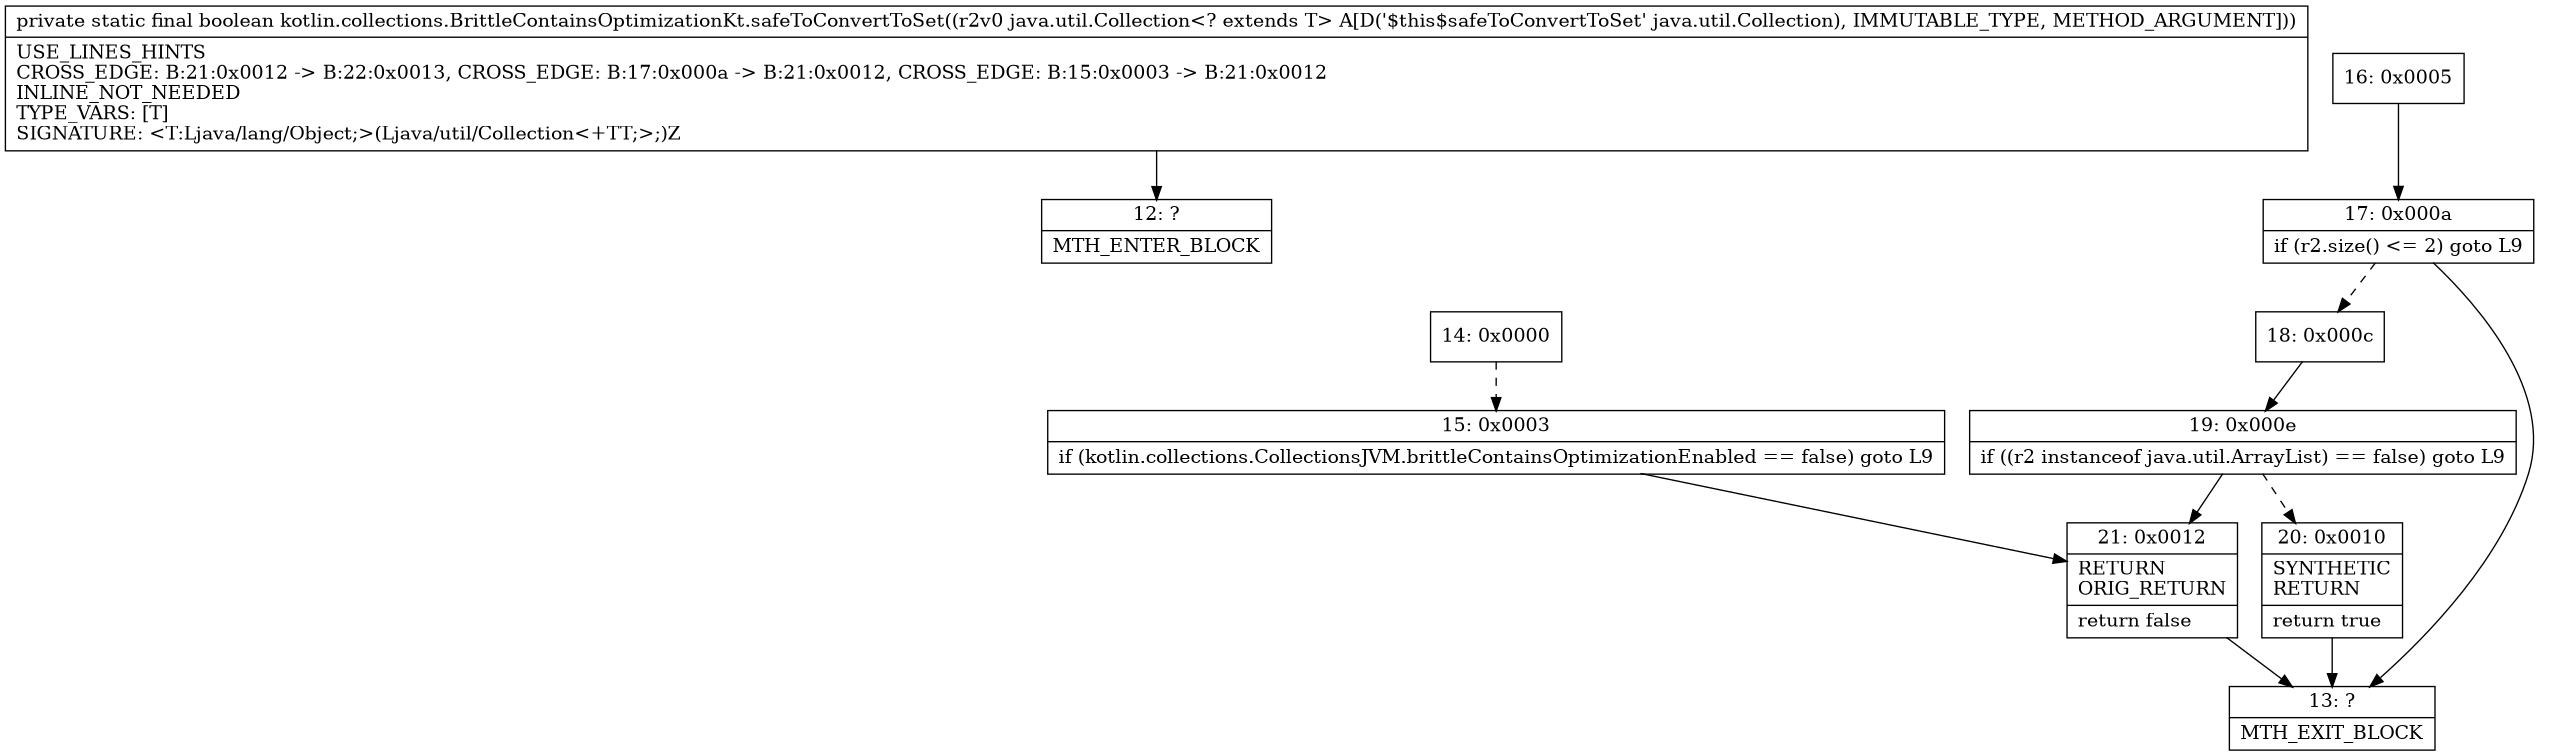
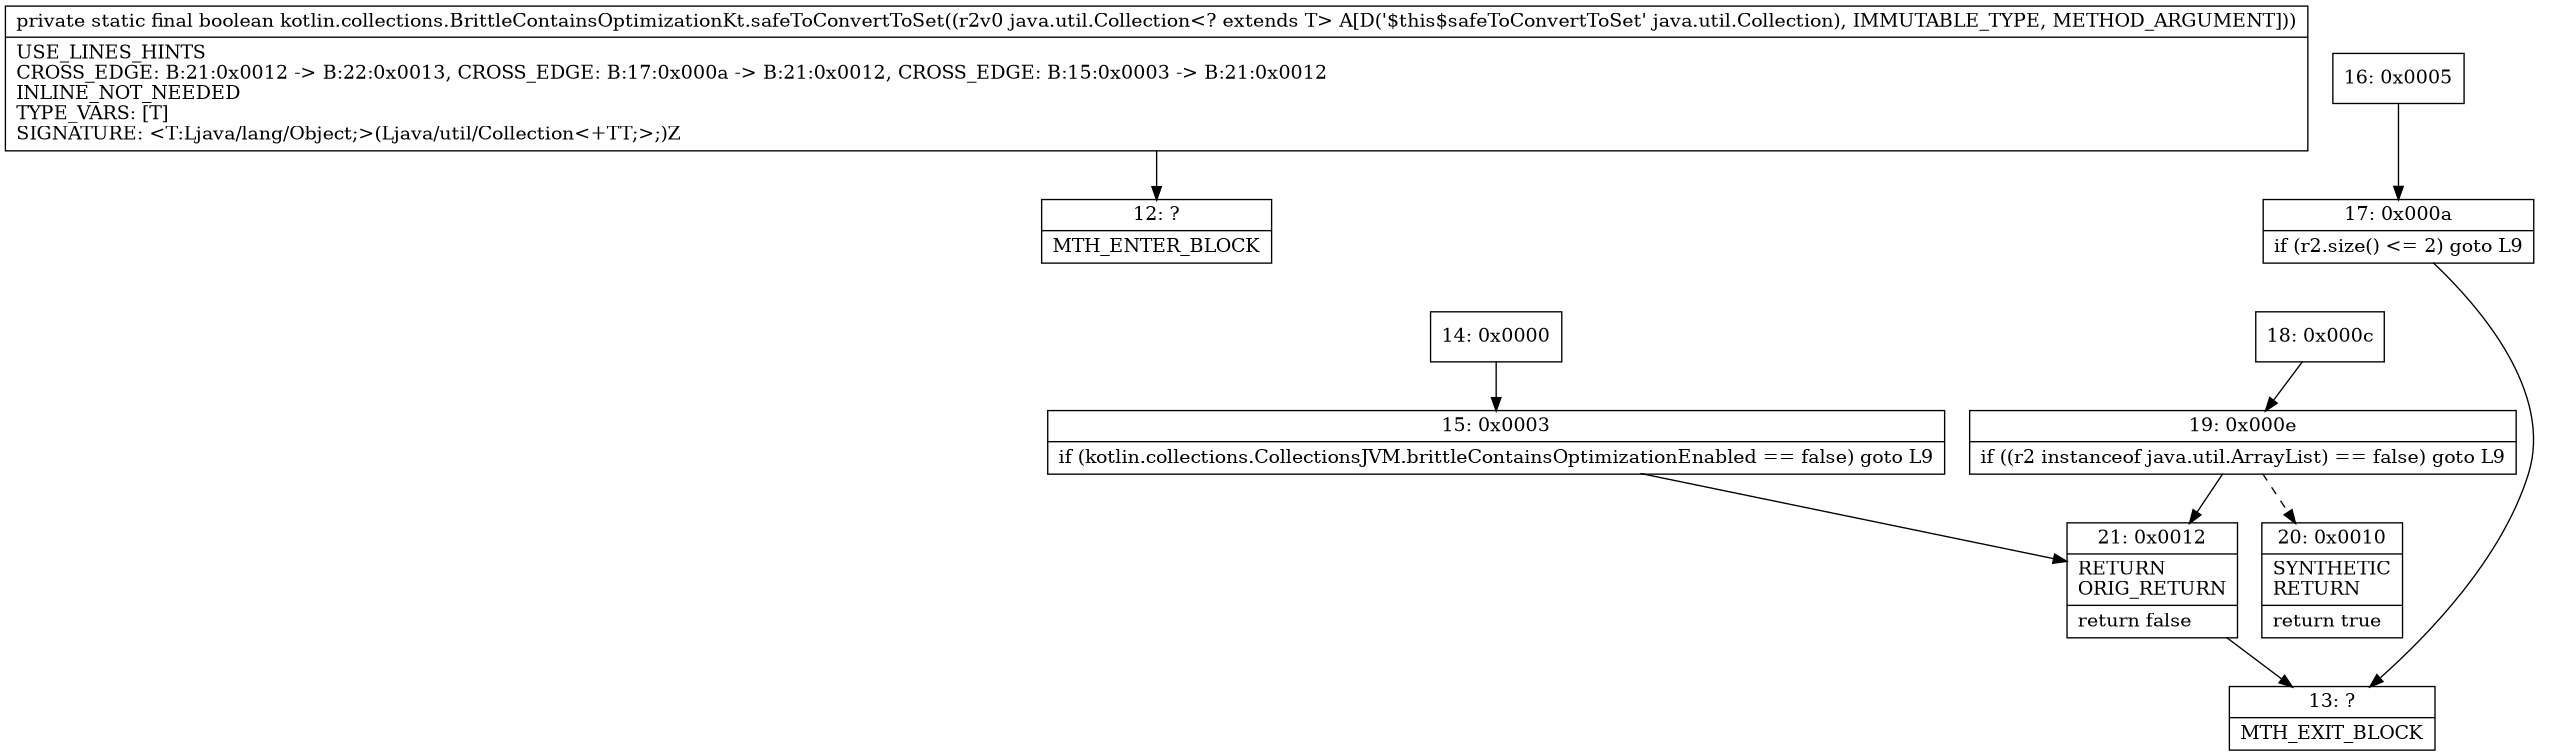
(2361, 282) -> none
(1496, 380) -> (1496, 380)
(2332, 655) -> none
